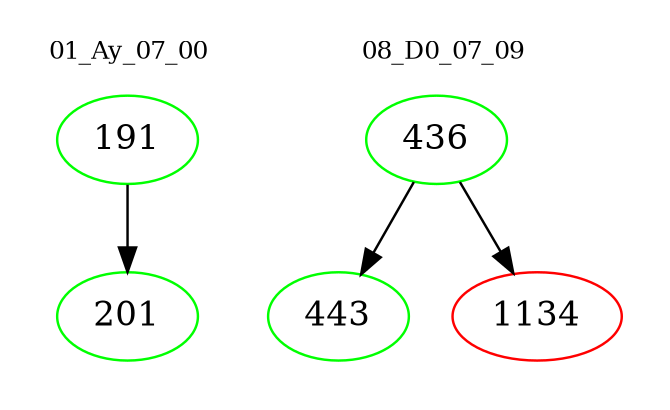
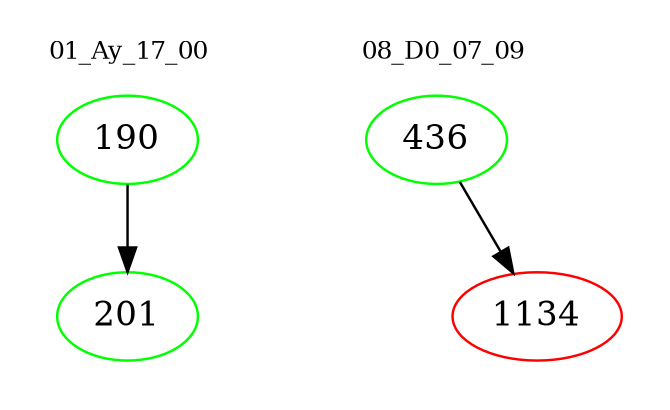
(129, 53) -> (129, 53)
(128, 140) -> (128, 140)
(338, 316) -> none
